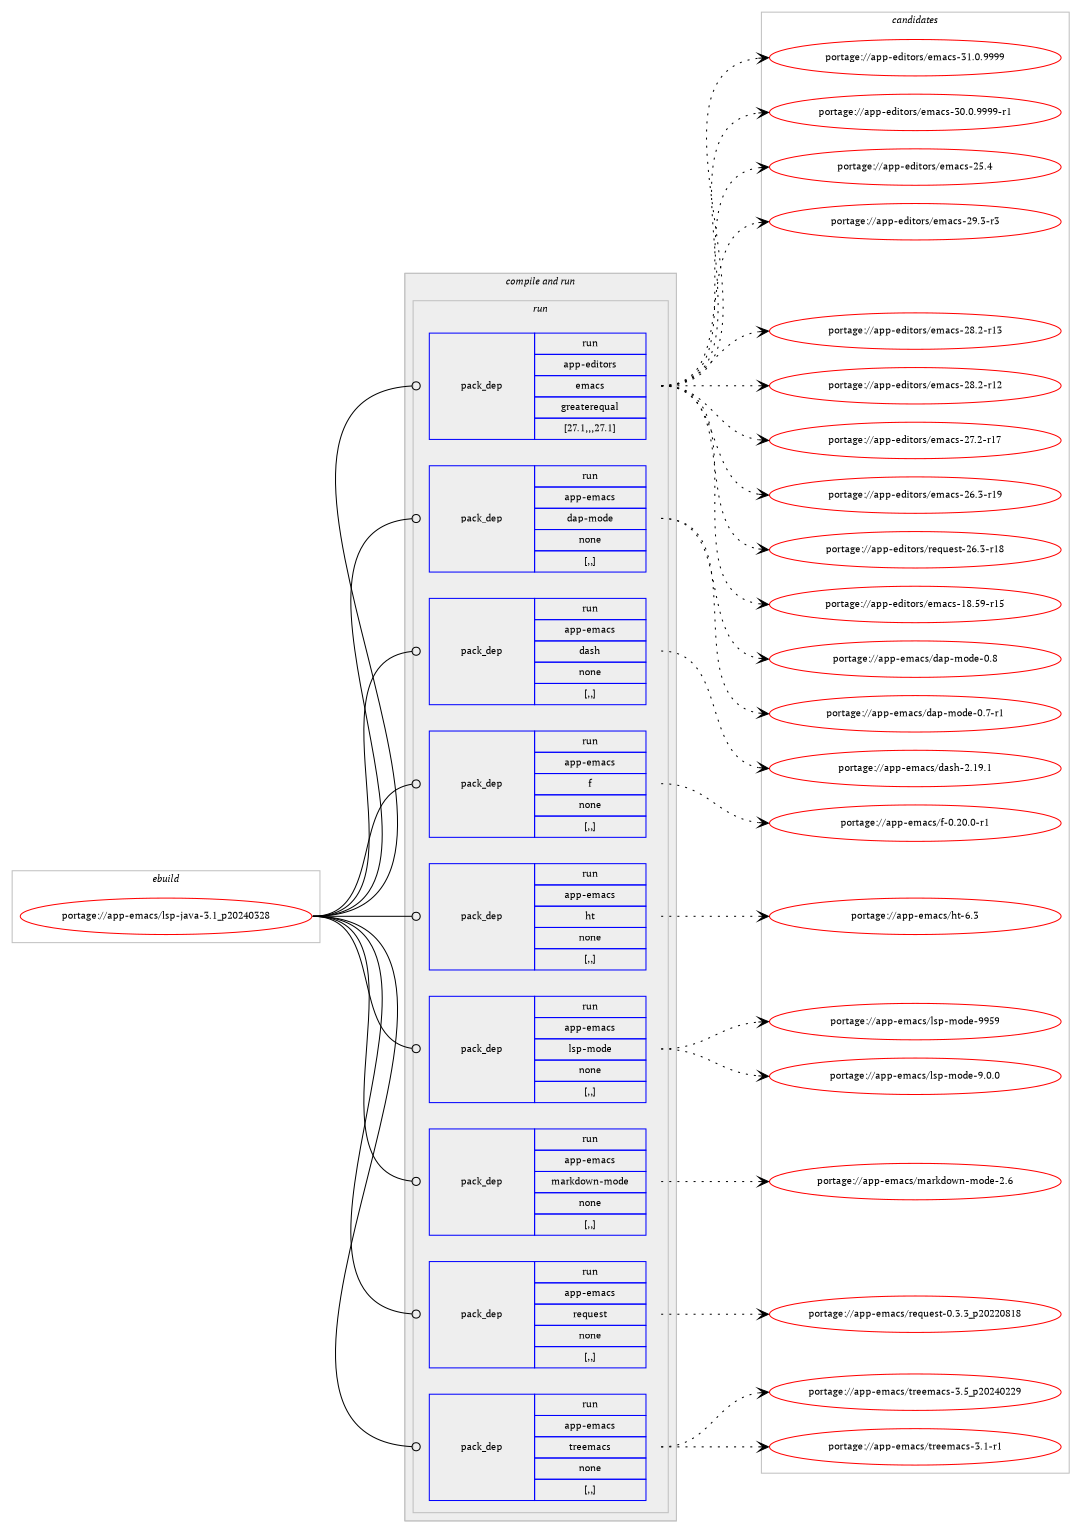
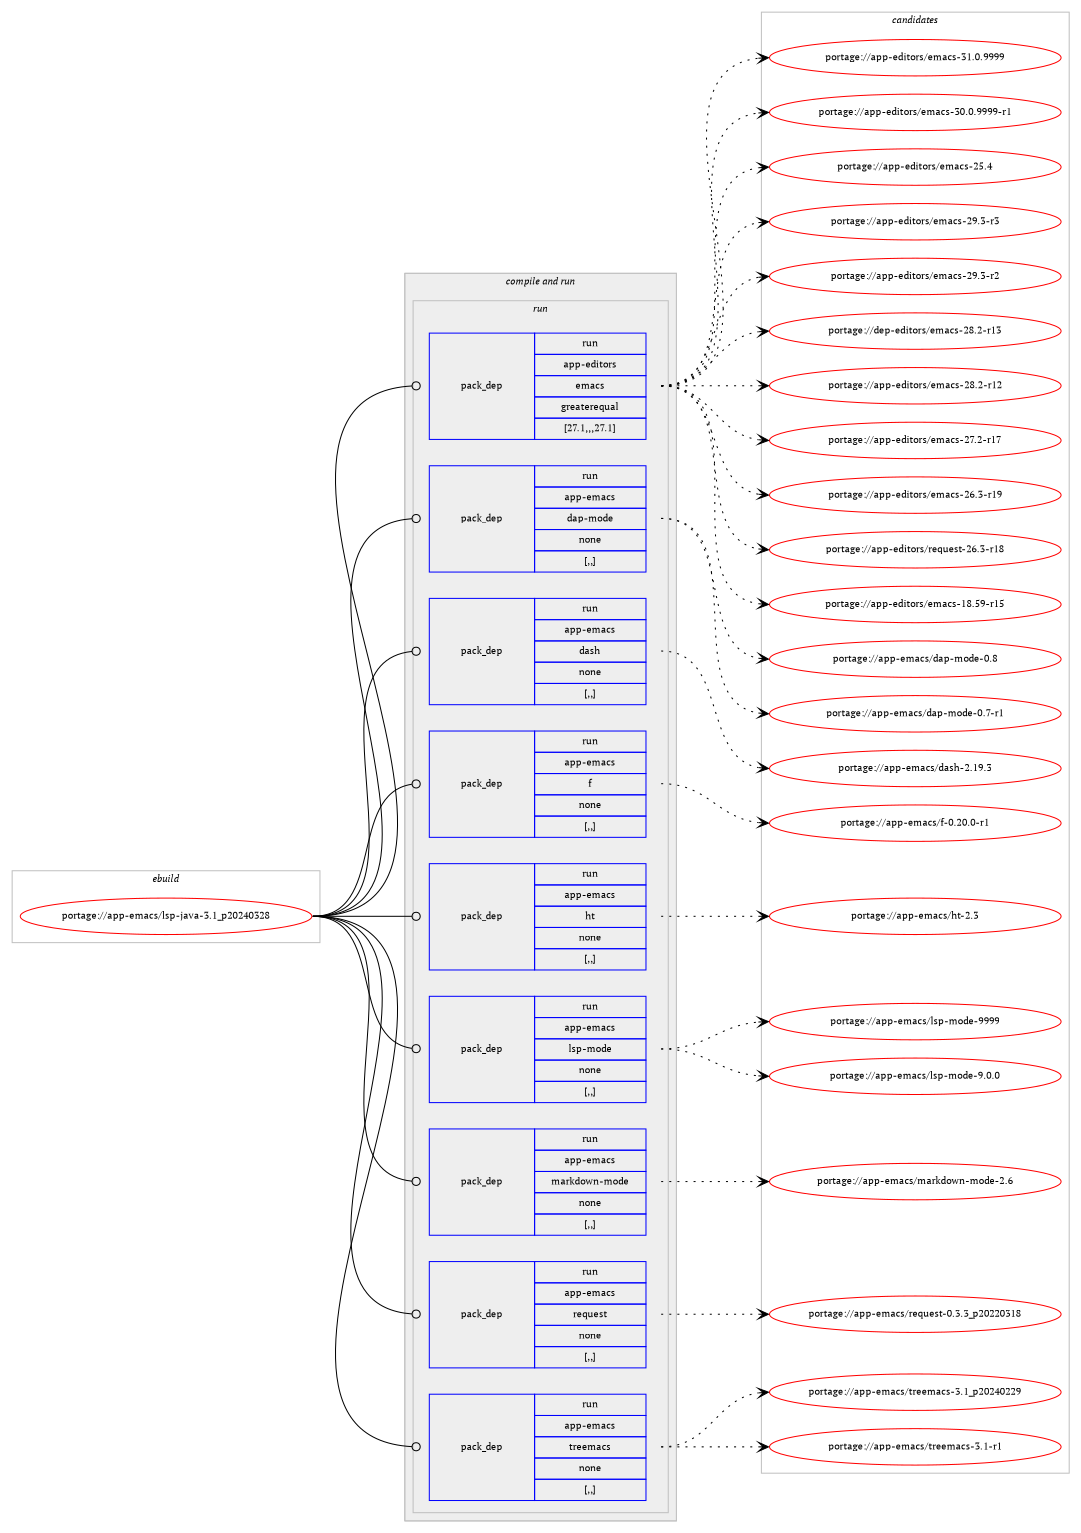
none -> (915, 276)
(915, 331) -> (915, 331)
(915, 768) -> (915, 768)
(915, 916) -> (915, 916)
(915, 1022) -> (915, 1022)
(915, 1314) -> (915, 1314)
(915, 1392) -> (915, 1392)
